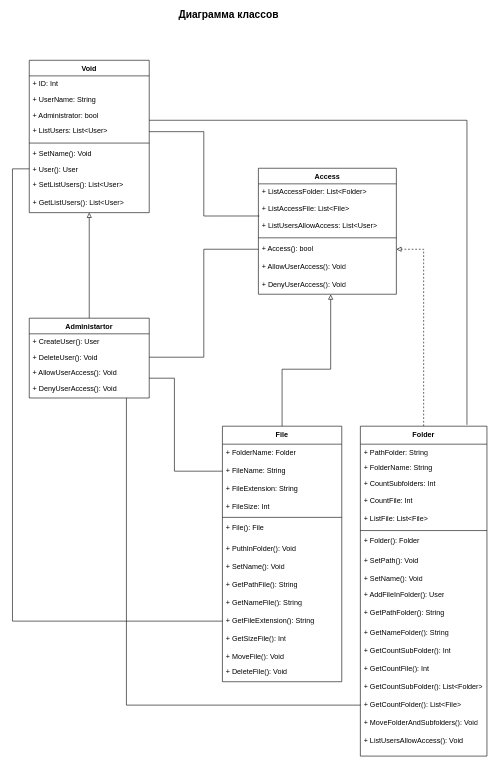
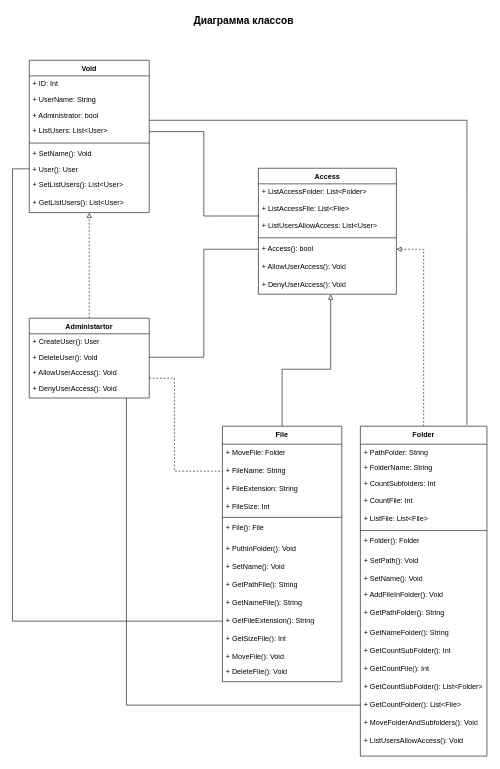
(228, 15) -> (243, 21)
(89, 268) -> (89, 268)
(174, 436) -> (174, 436)
(262, 453) -> (257, 453)
(409, 596) -> (408, 596)
